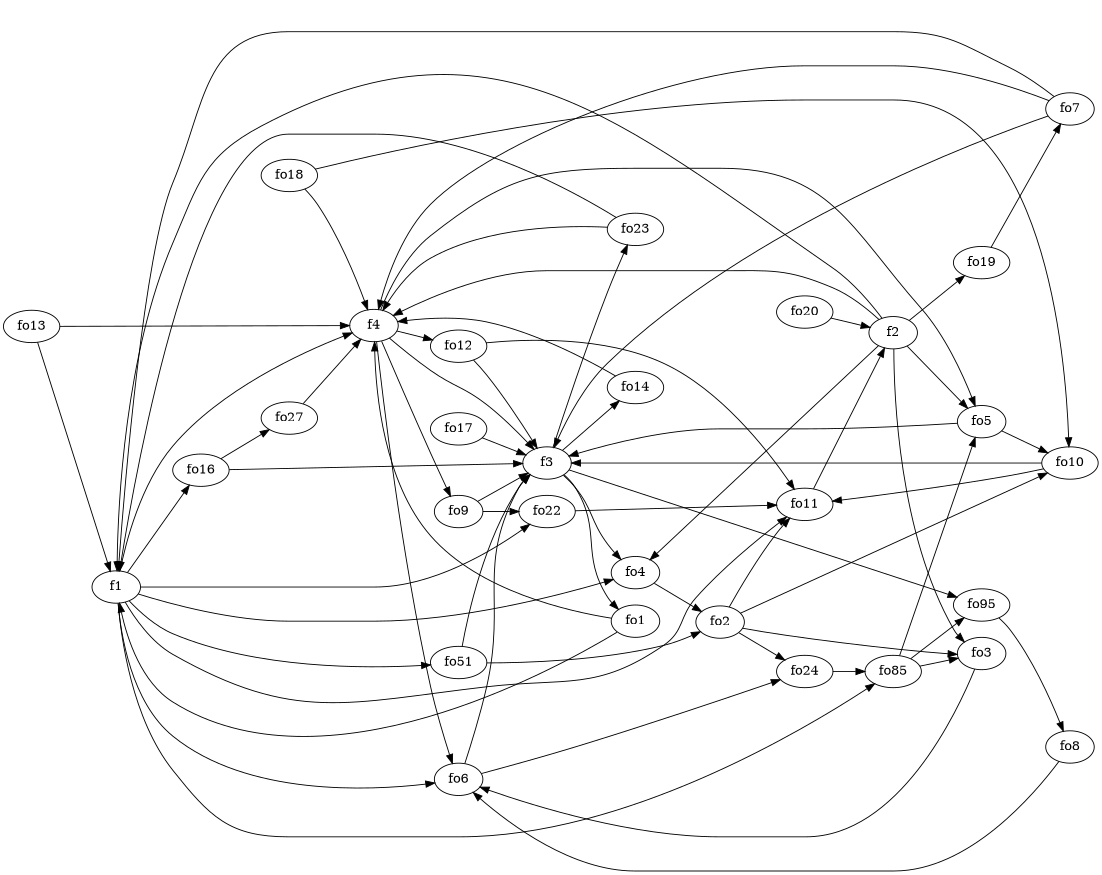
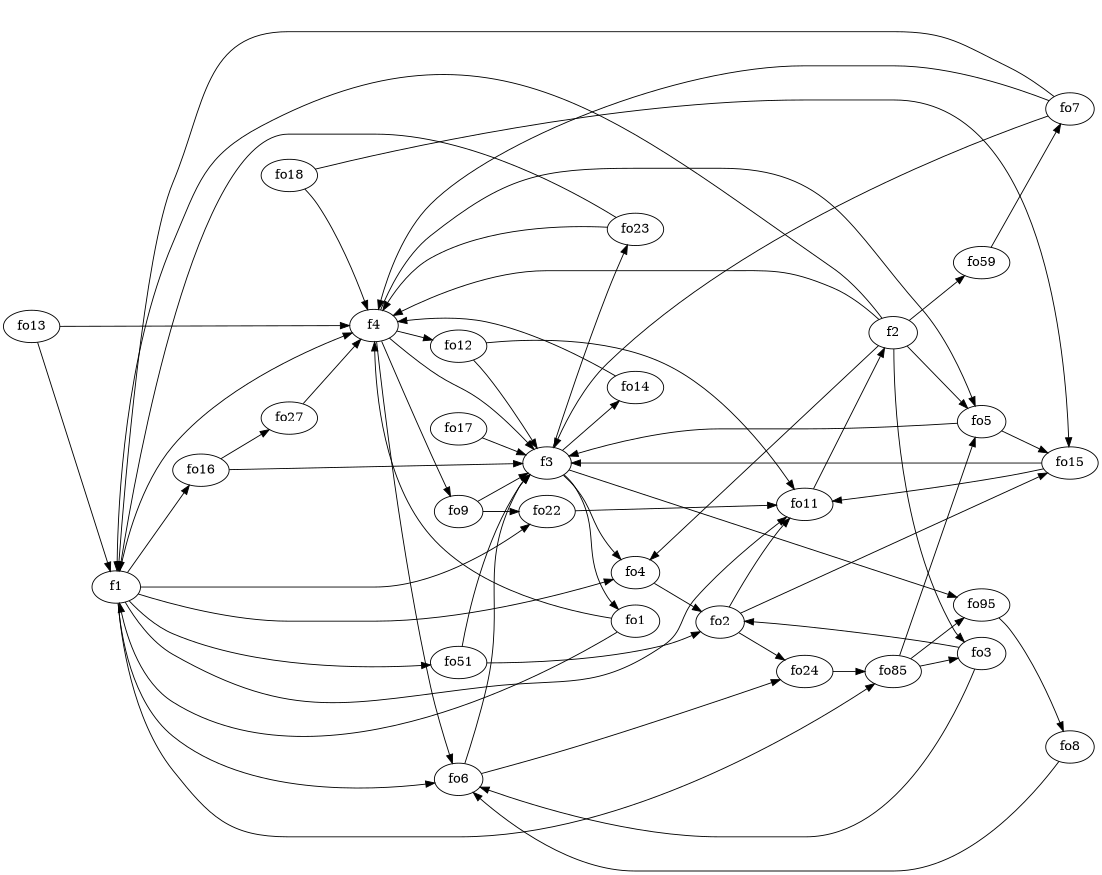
(982, 263) -> (982, 263)
(805, 312) -> none
(1070, 463) -> (1070, 463)
(845, 643) -> (857, 632)
